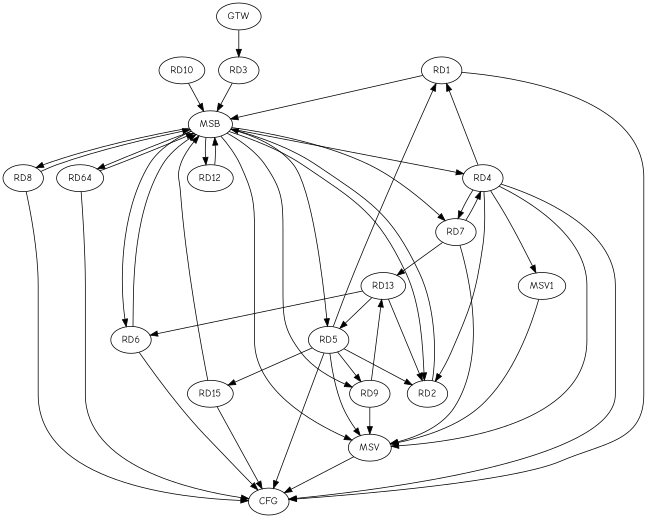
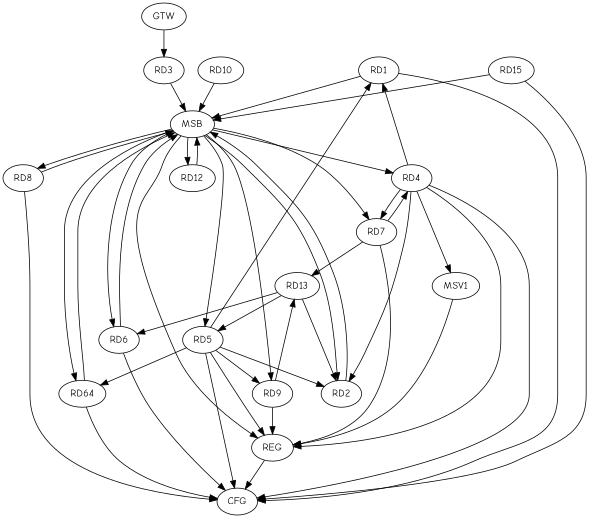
(274, 365) -> (147, 365)
(370, 448) -> (272, 448)
